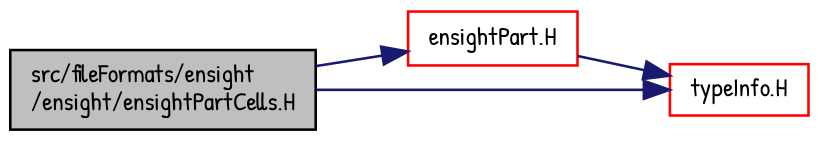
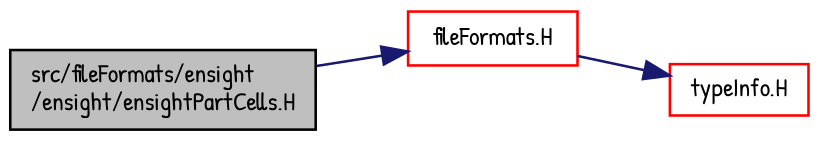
(493, 38) -> (493, 38)
(480, 90) -> none
